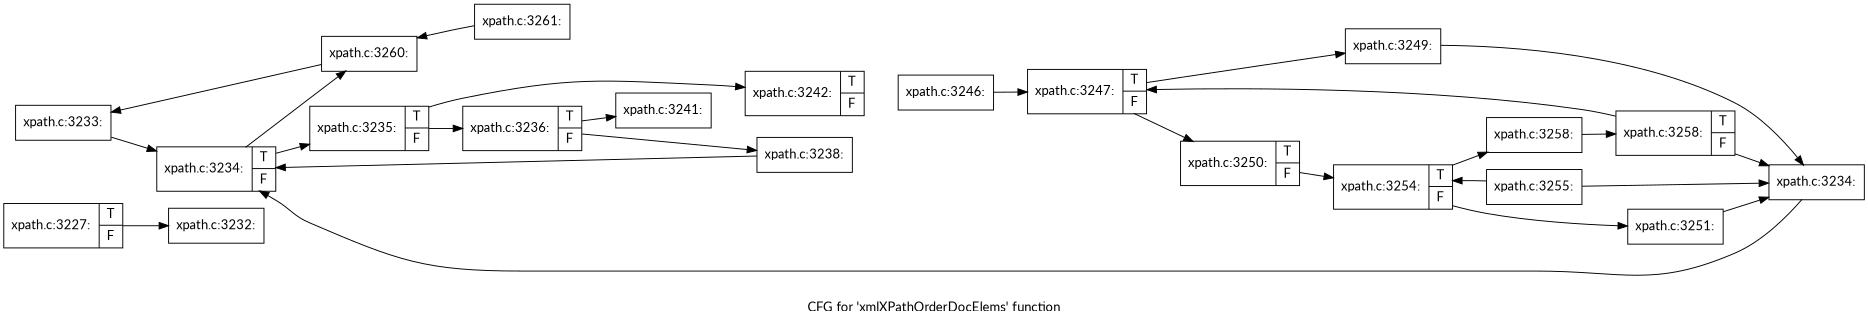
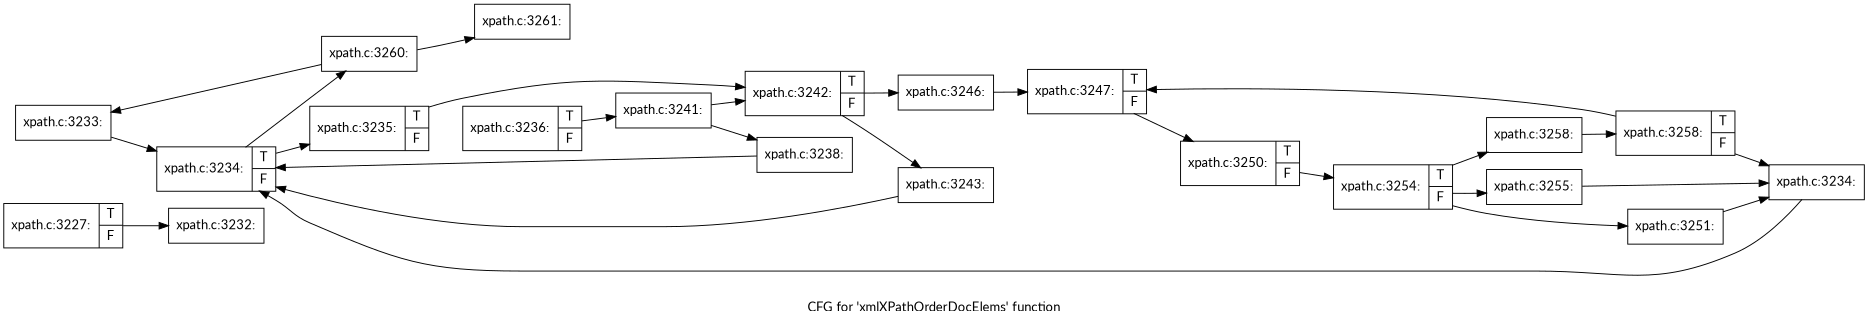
(451, 30) -> (441, 45)
(1393, 46) -> none
none -> (876, 93)
none -> (723, 103)
(441, 128) -> none
(665, 142) -> (729, 131)
(1474, 181) -> (1465, 193)
none -> (946, 185)
